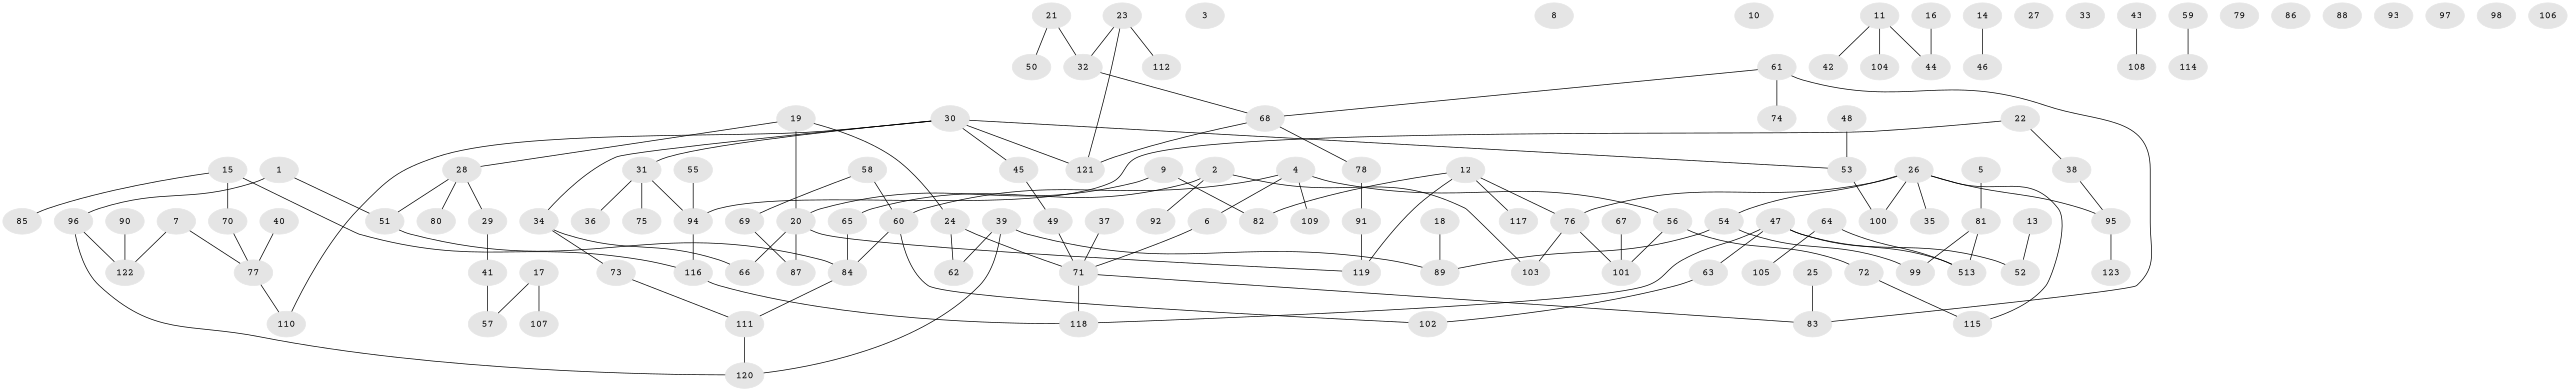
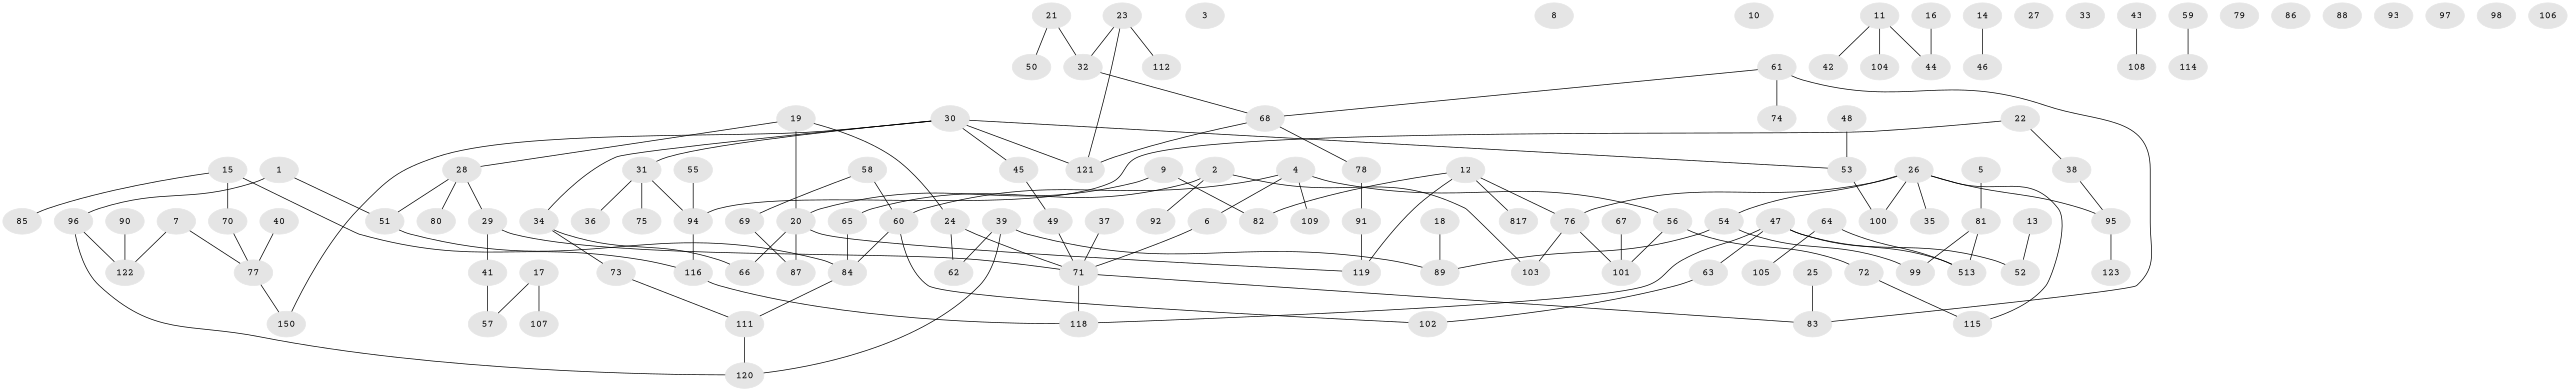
(1518, 221) -> (1518, 221)
none -> (752, 253)
(286, 324) -> (286, 324)
